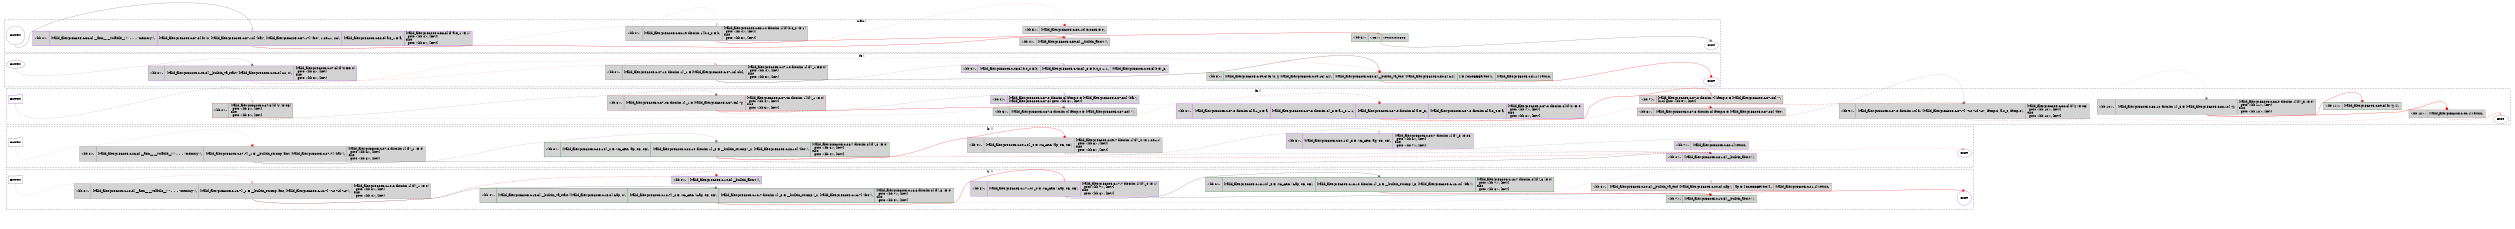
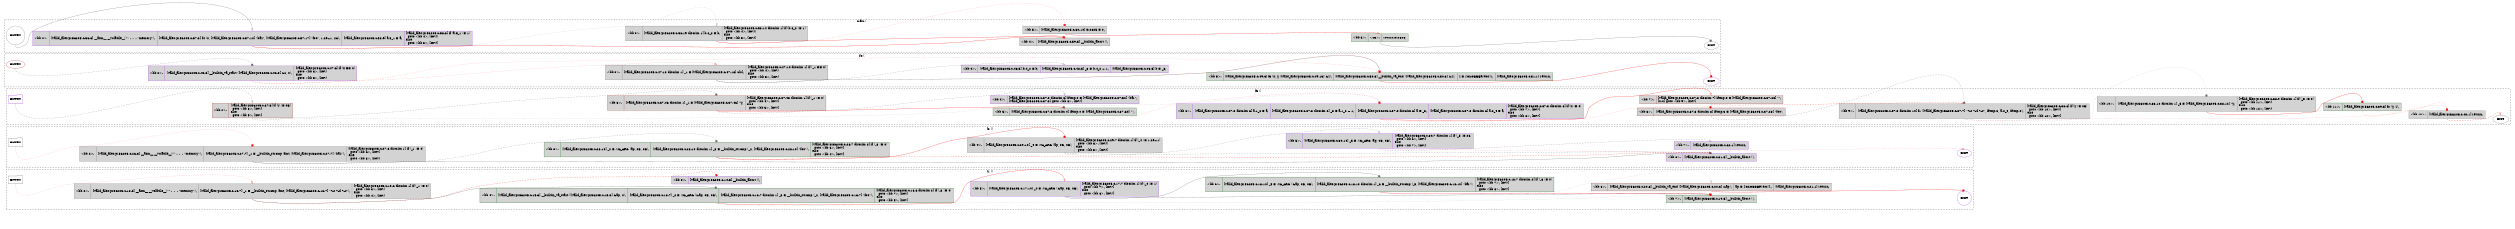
(863, 56) -> (863, 56)
(2329, 115) -> none
